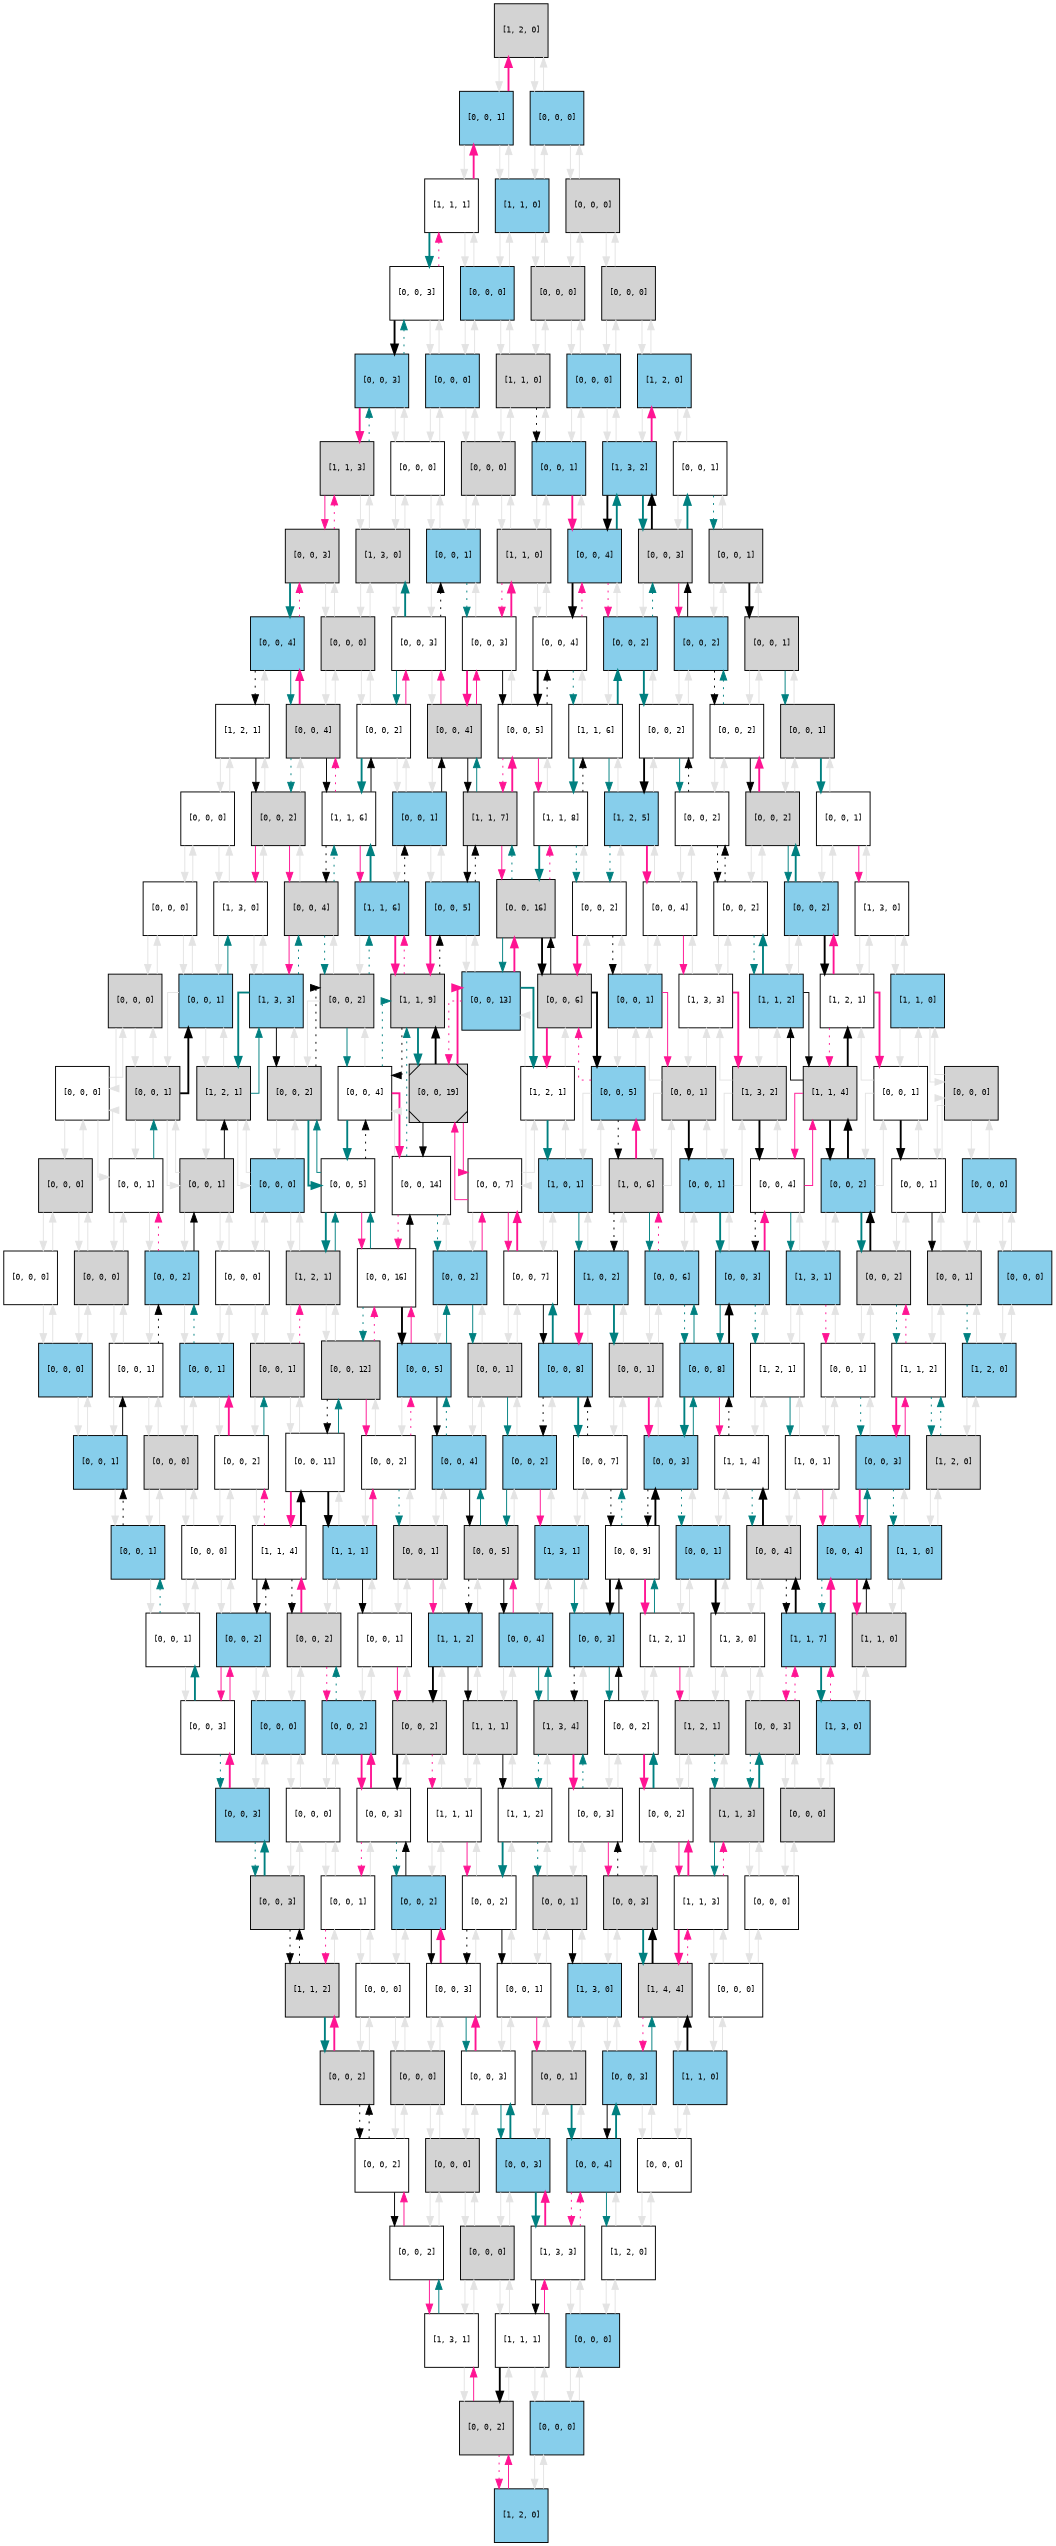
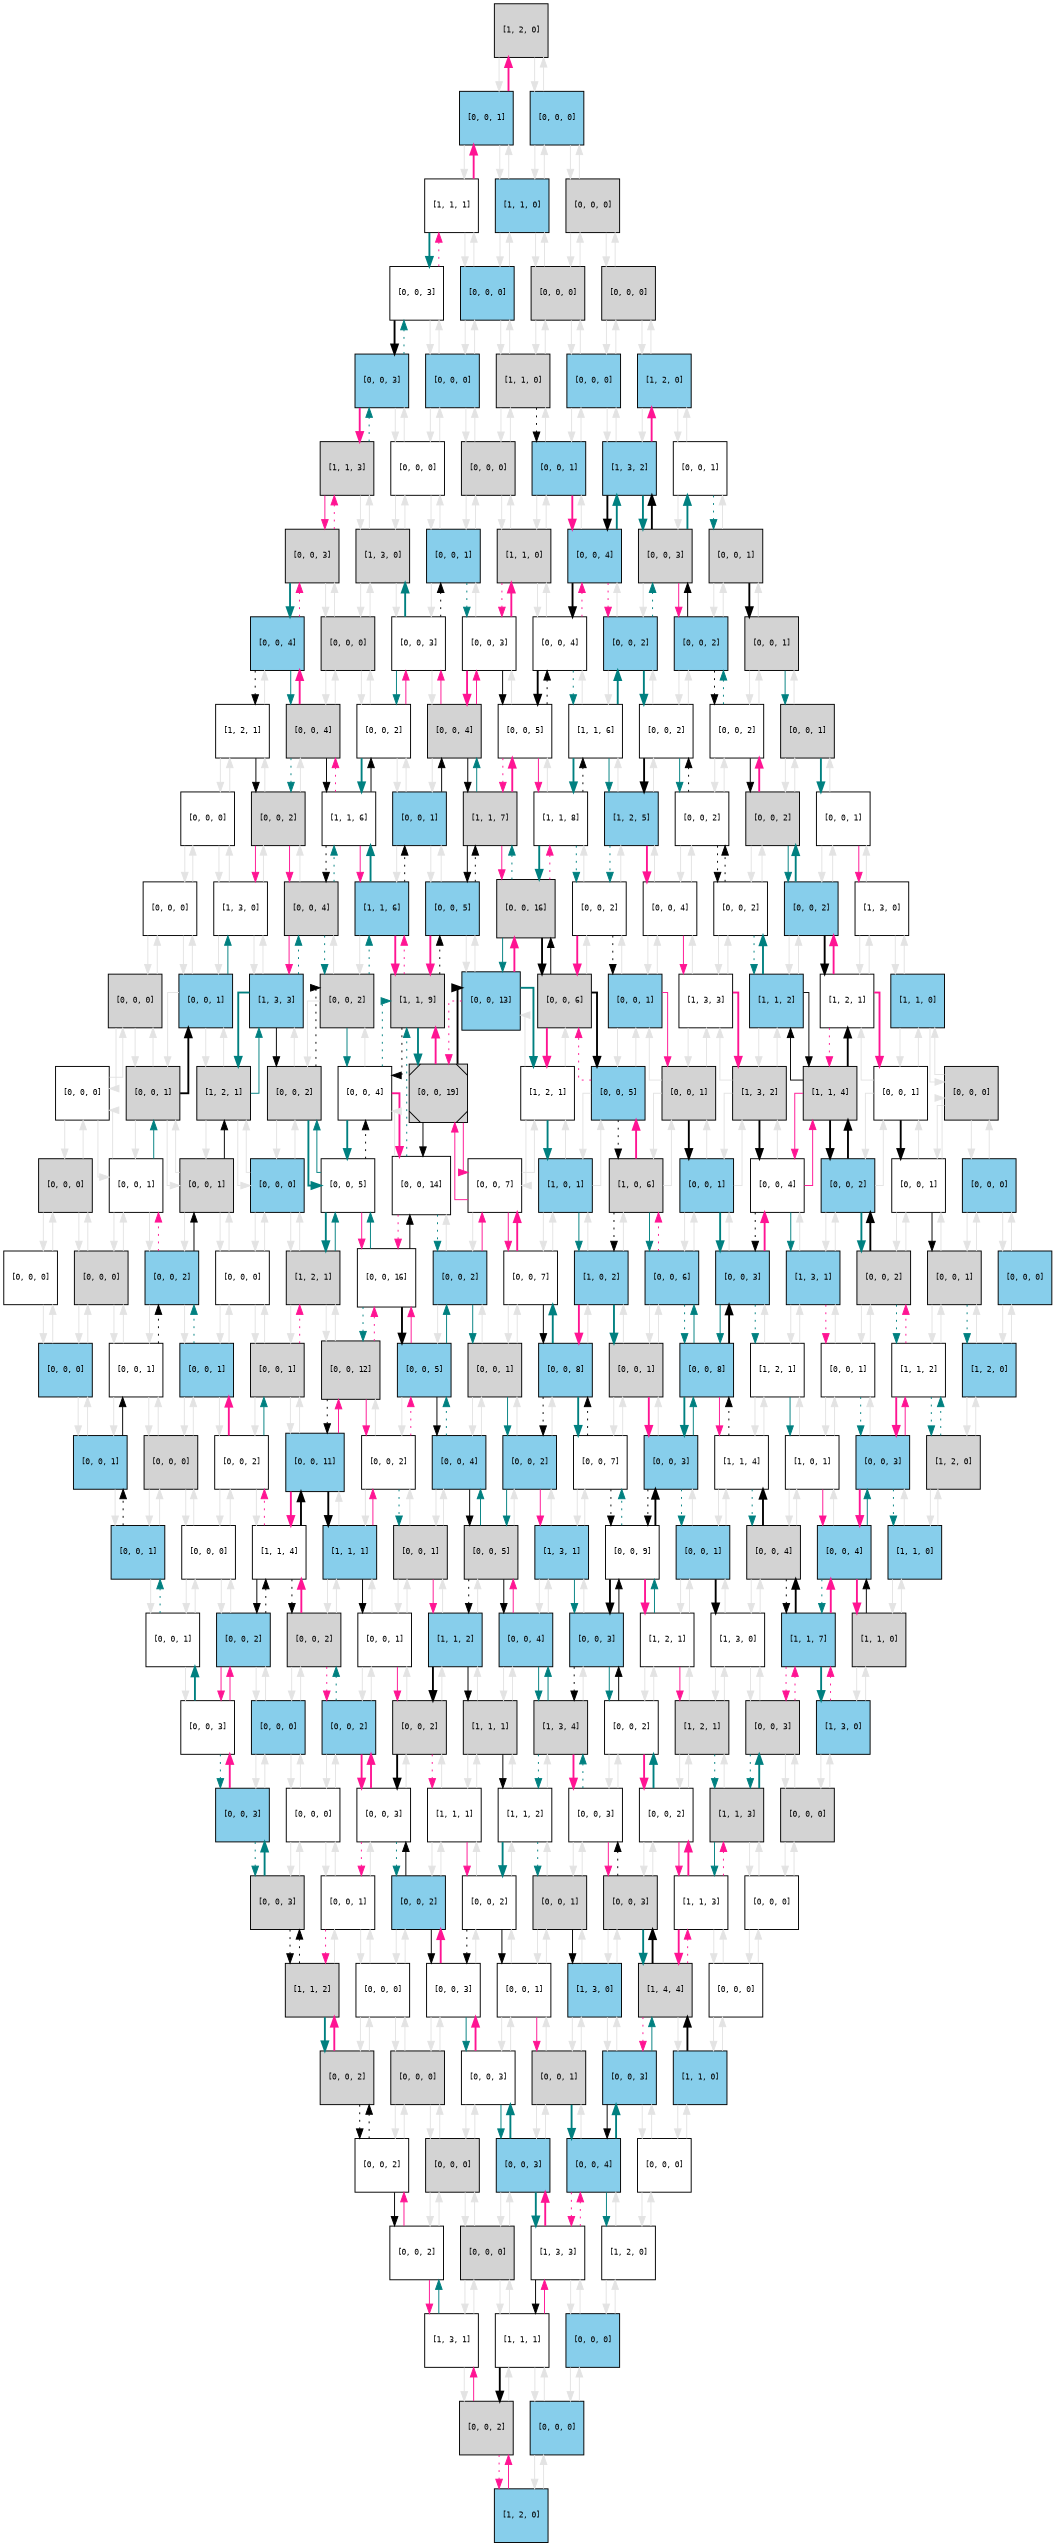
(458, 1008) -> (458, 1008)
(436, 1051) -> (436, 1051)
(339, 1421) -> (339, 1421)
(315, 1462) -> (315, 1462)
